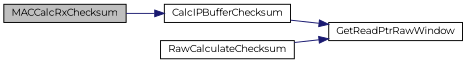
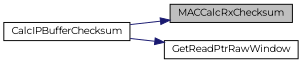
(140, 13) -> (145, 23)
(227, 50) -> none
